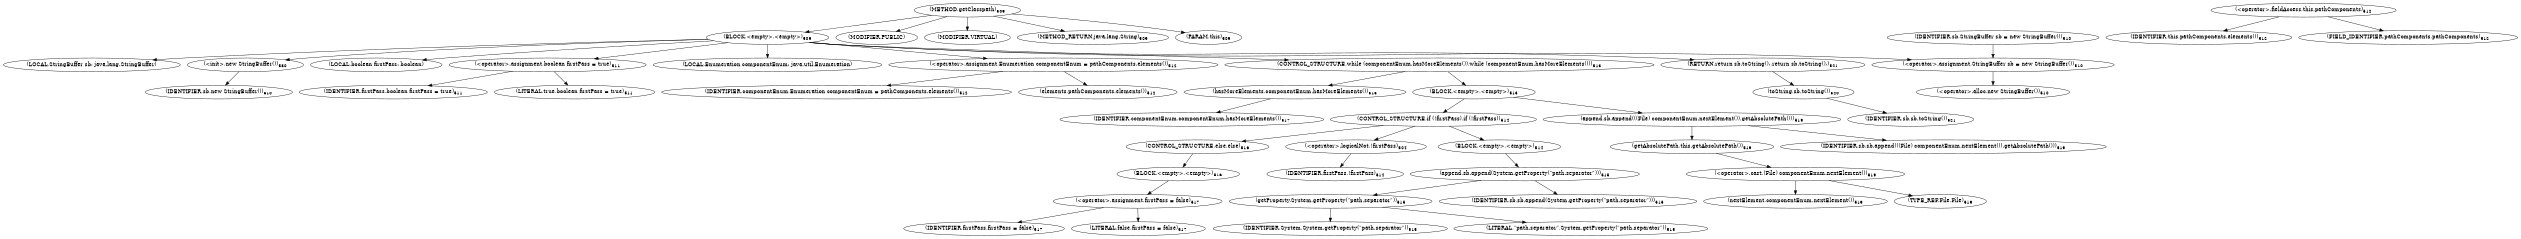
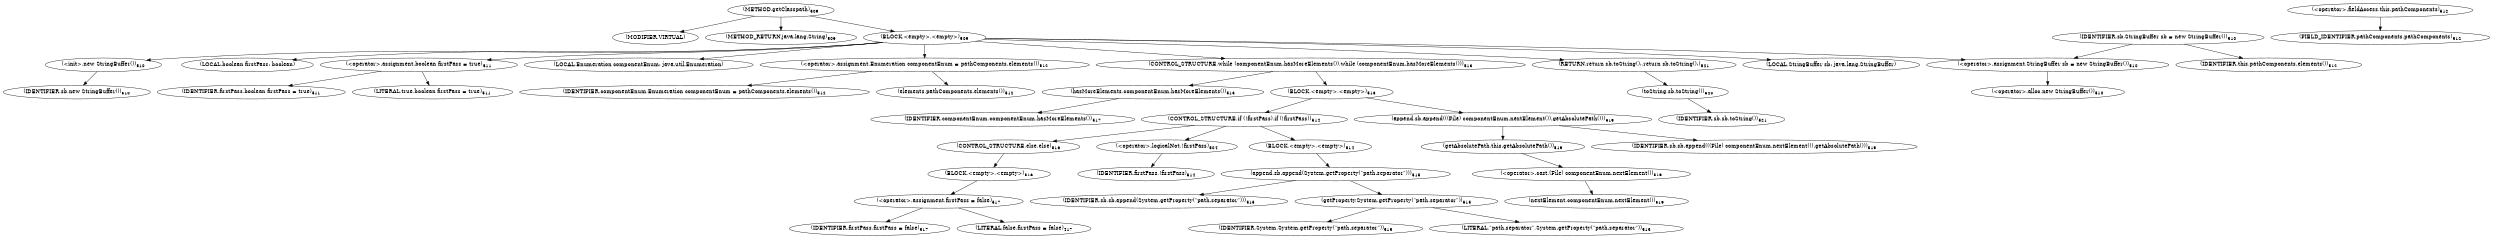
(2253, 23) -> (2212, 51)
(877, 38) -> none
(1209, 38) -> none
(283, 64) -> (141, 64)
(1940, 201) -> none
(1183, 228) -> (1068, 228)
